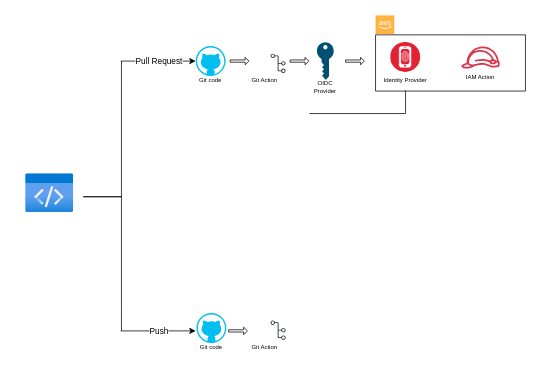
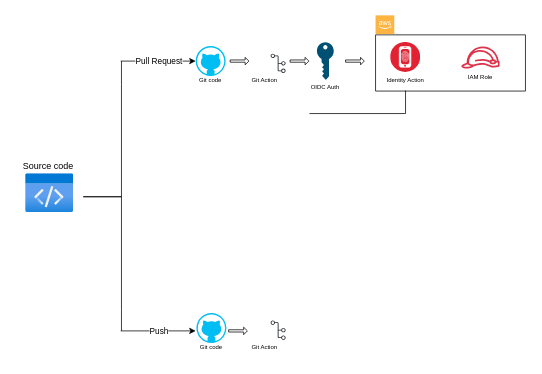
(480, 78) -> (480, 78)
(405, 80) -> (405, 80)
(325, 87) -> (325, 87)
none -> (49, 166)
